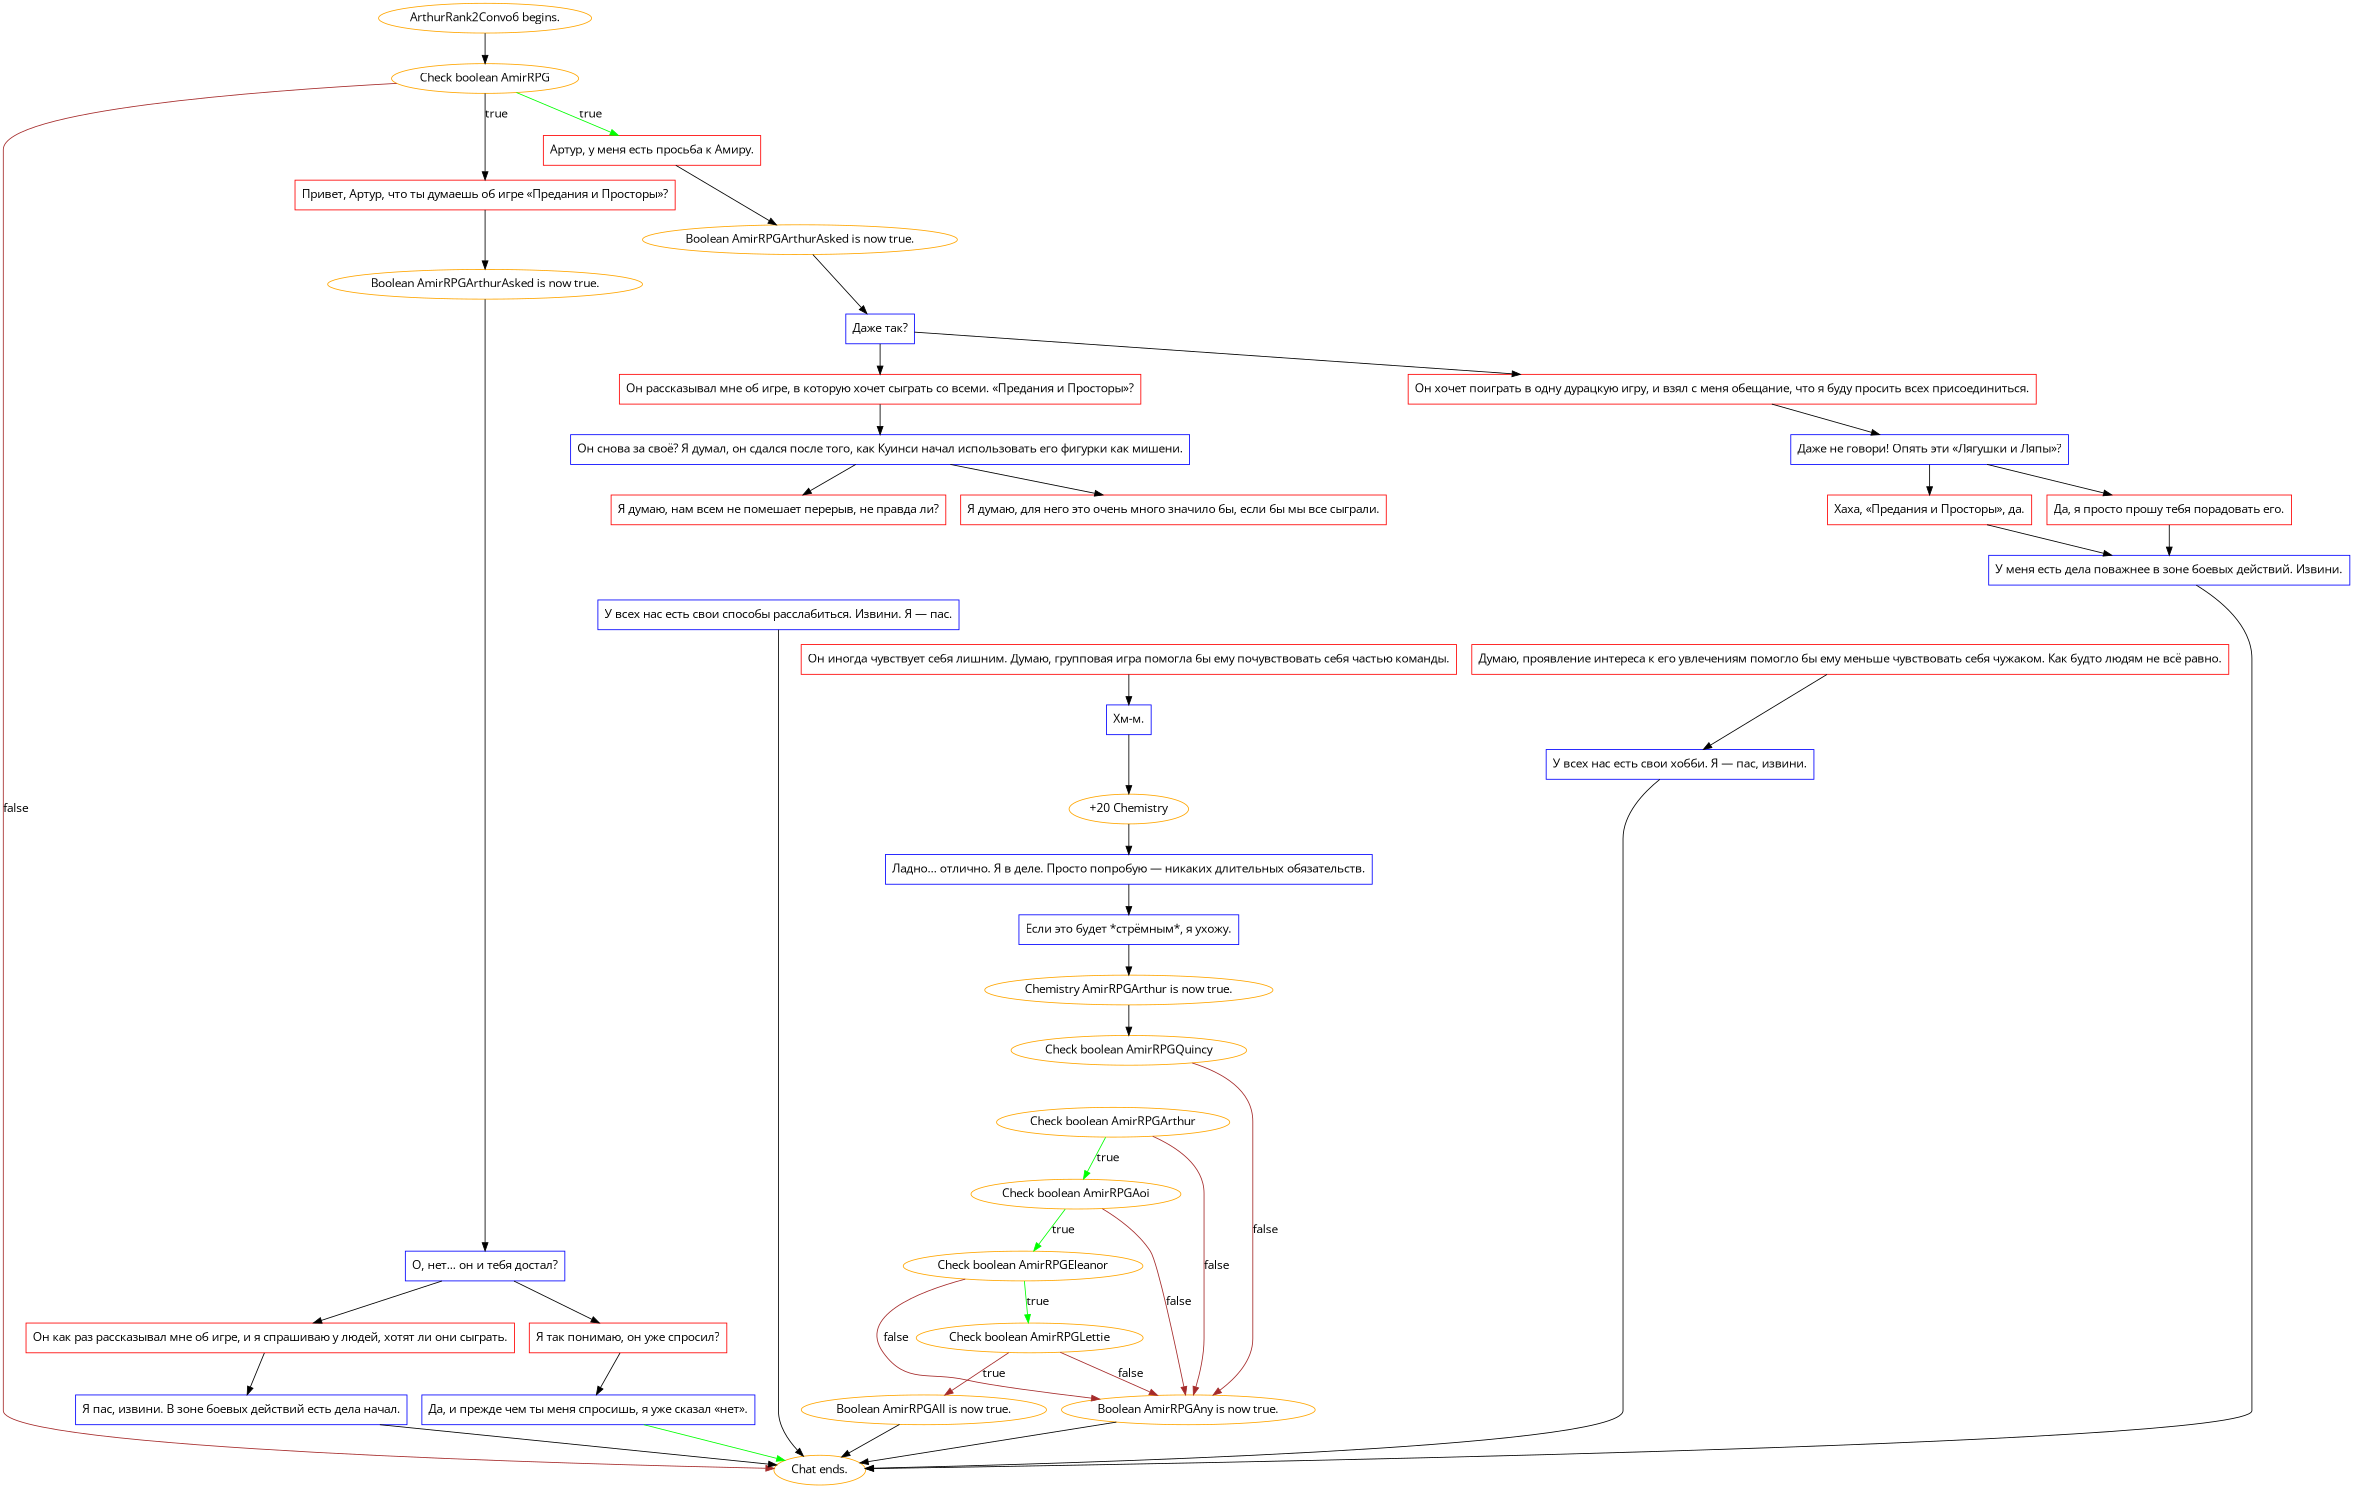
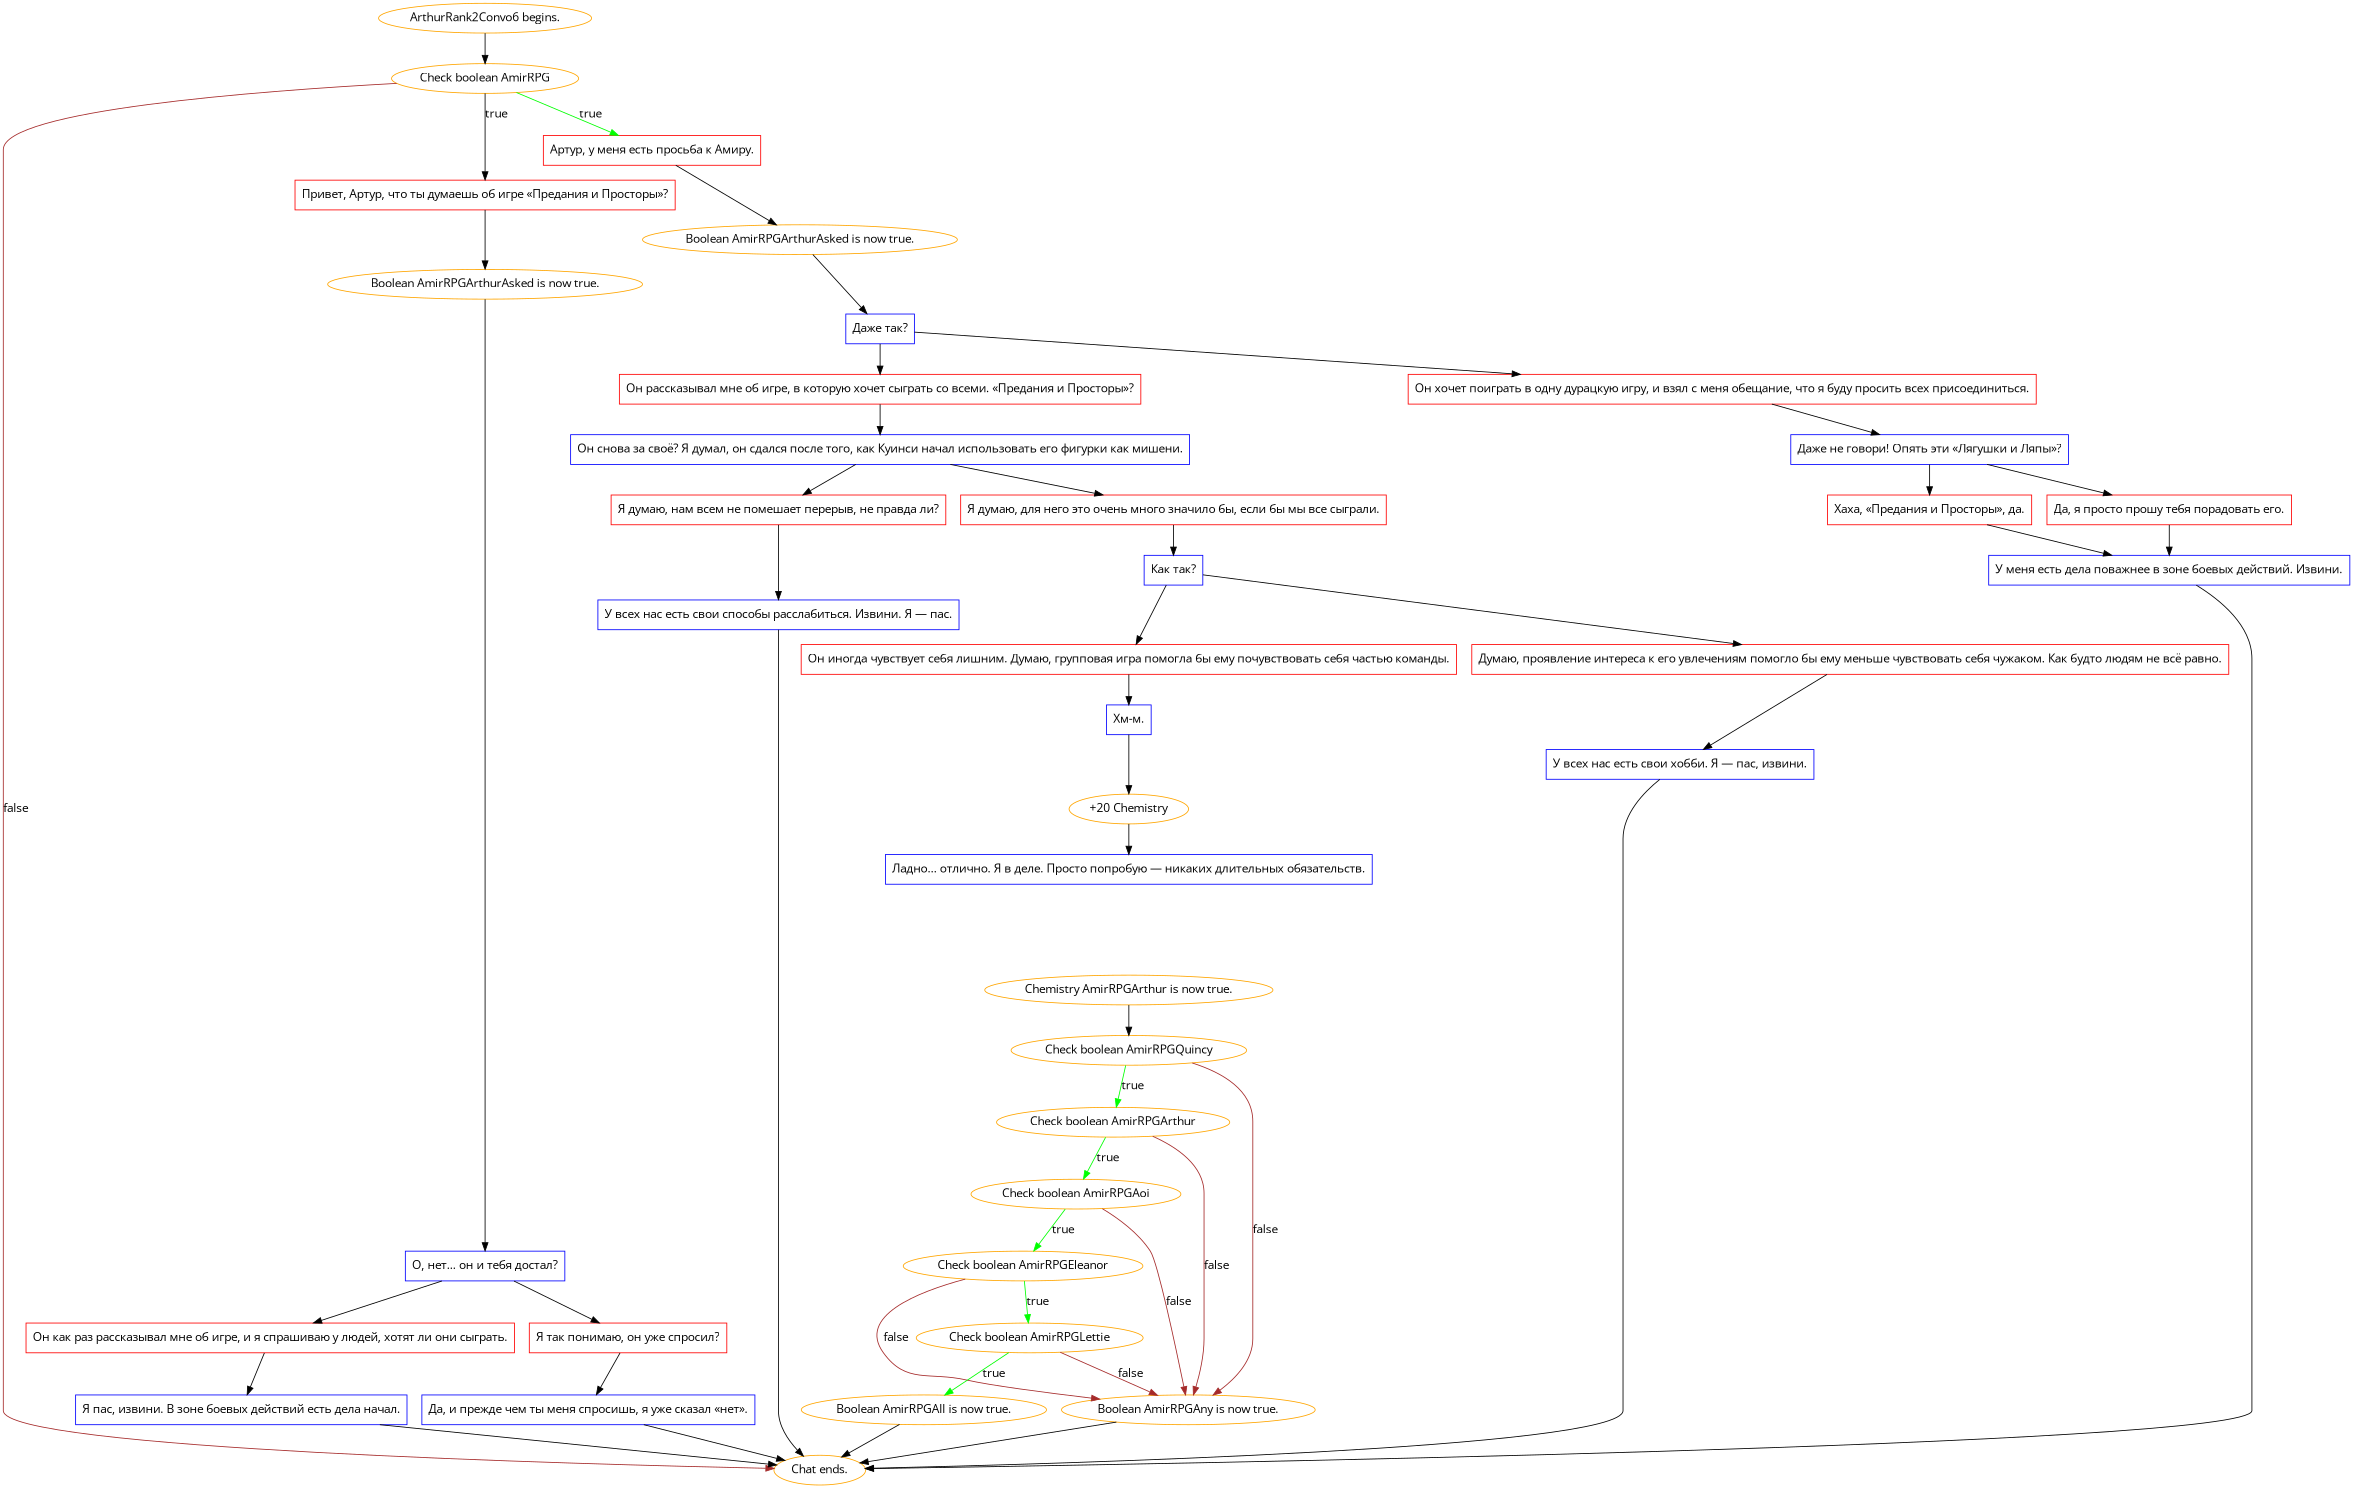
none -> (778, 558)
none -> (1173, 570)
(1129, 930) -> none
none -> (1122, 1082)
(980, 1372) -> (980, 1372)
(710, 1442) -> (710, 1442)
